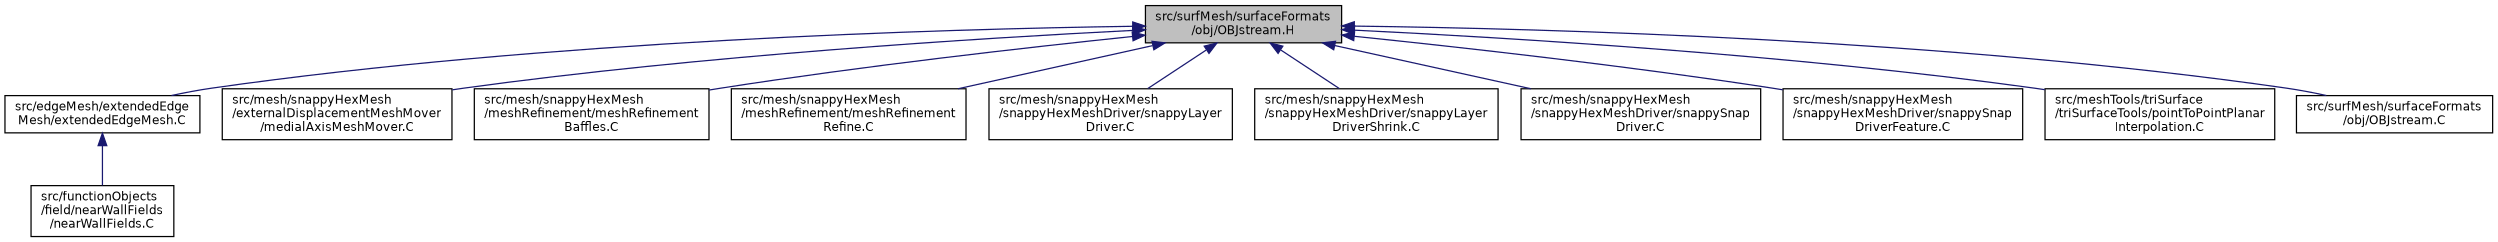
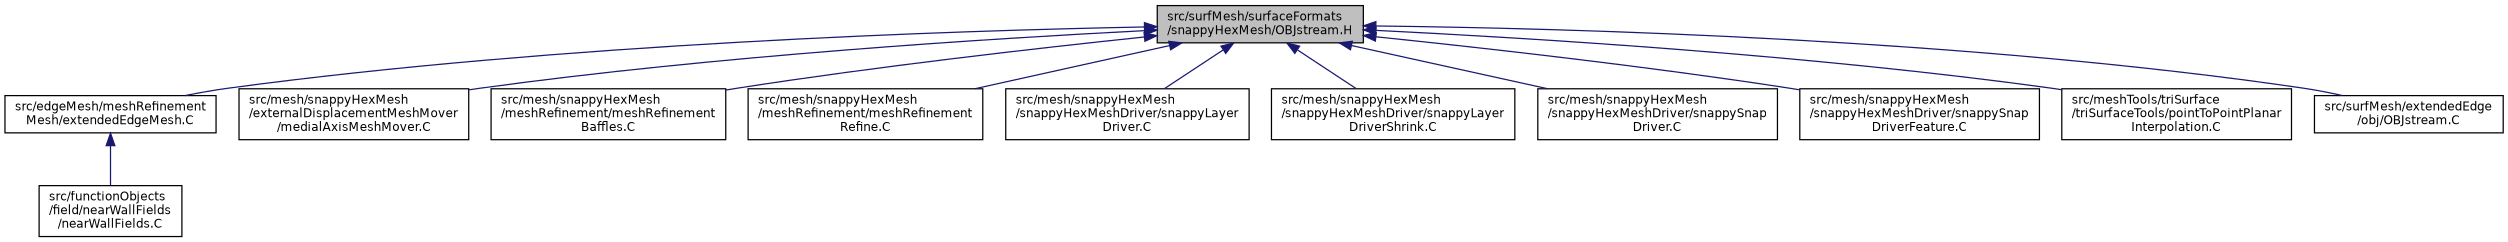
(1244, 24) -> (1260, 24)
(102, 114) -> (111, 114)
(2395, 114) -> (2409, 114)
